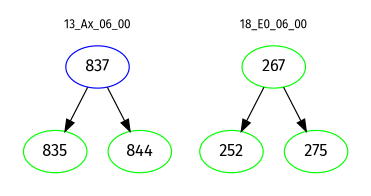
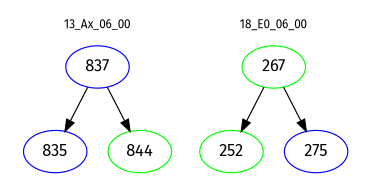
(55, 152) -> (55, 152)
(316, 152) -> (316, 152)
